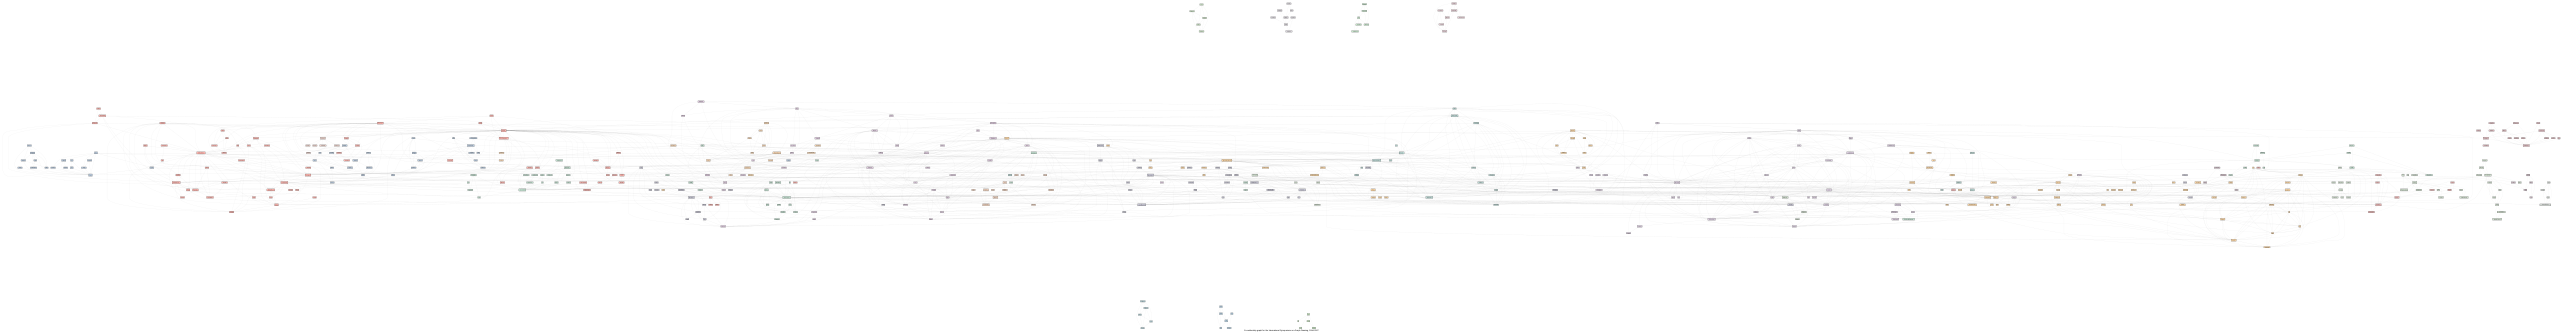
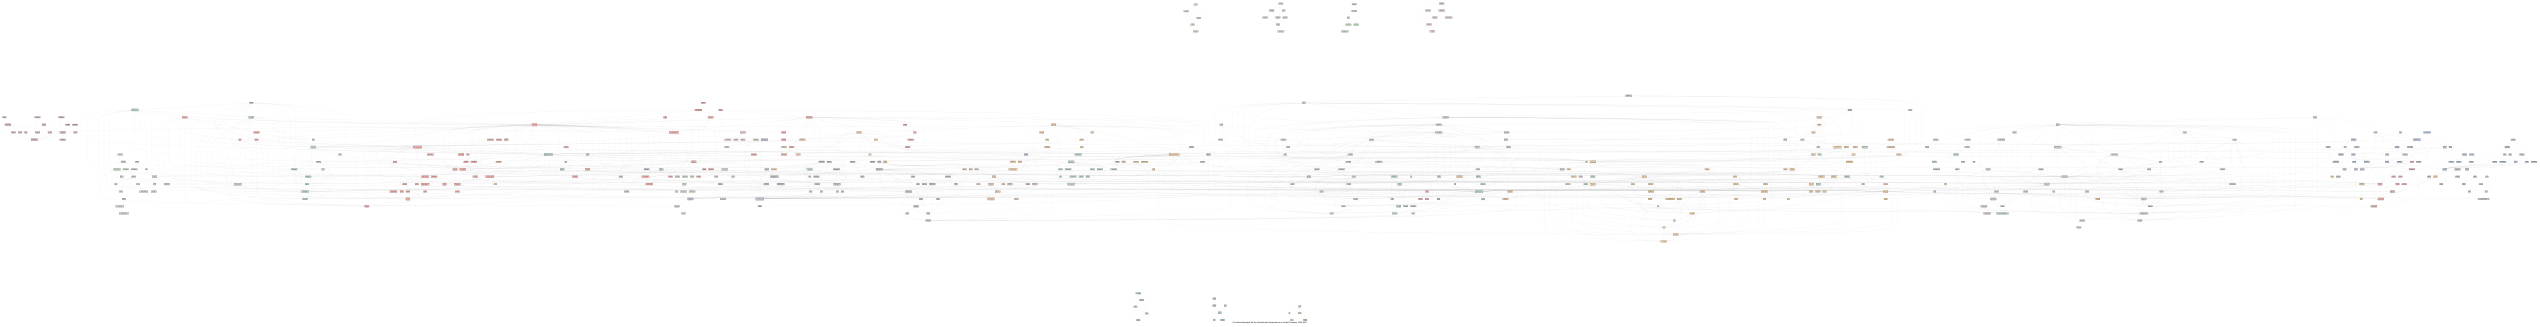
(2348, 197) -> none
